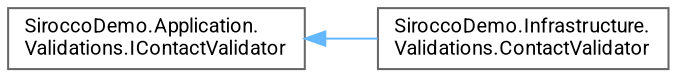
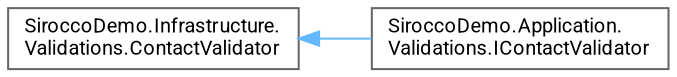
(352, 39) -> (345, 39)
